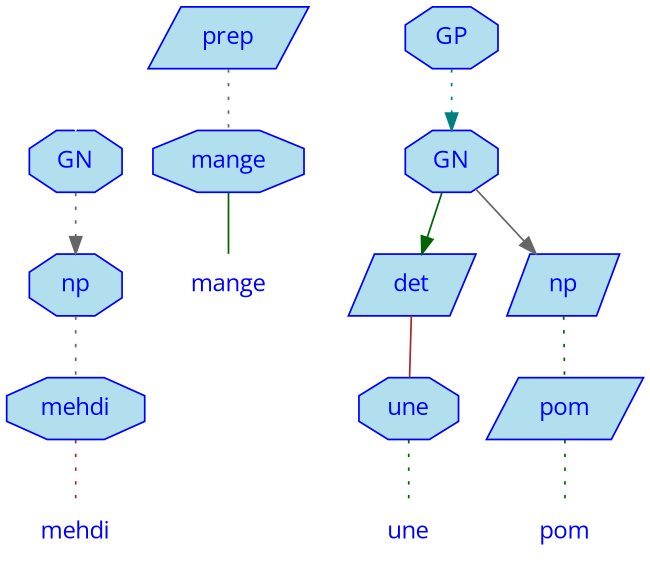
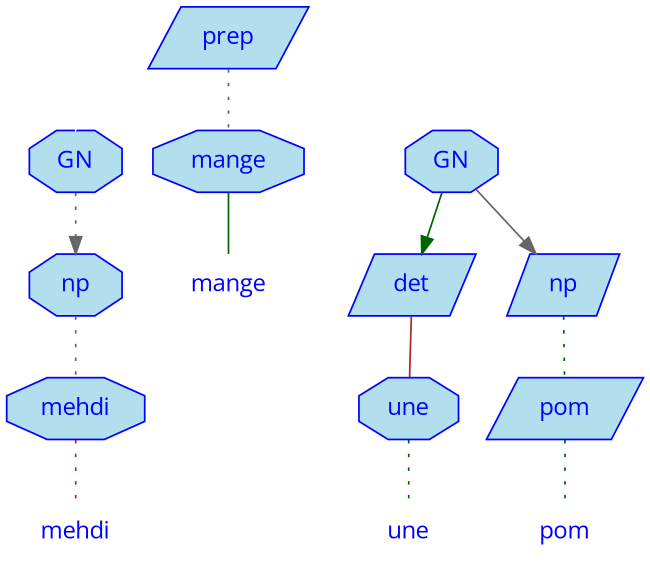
(452, 38) -> none
